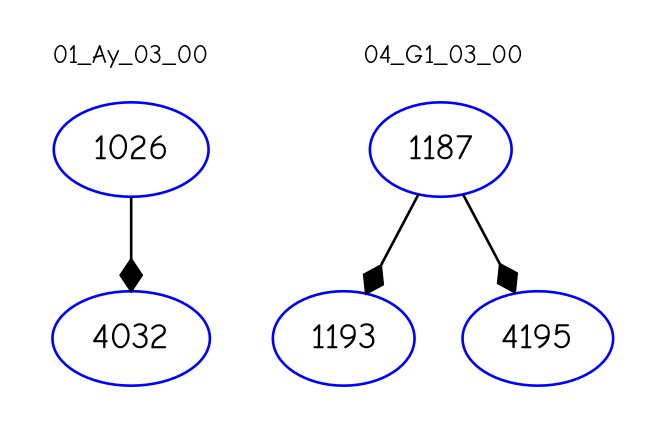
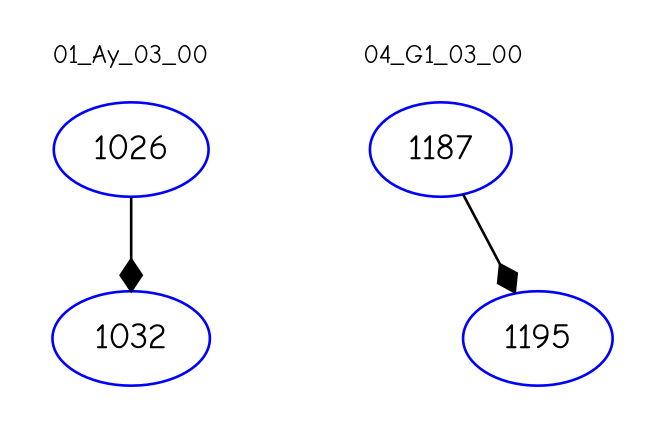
(131, 338) -> (131, 338)
(344, 338) -> none
(538, 338) -> (538, 338)
